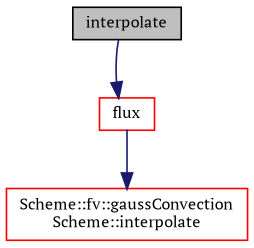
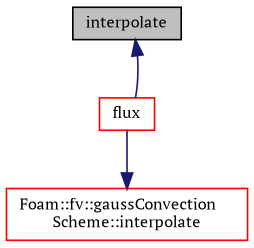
(116, 61) -> (138, 77)
(127, 214) -> (127, 214)
